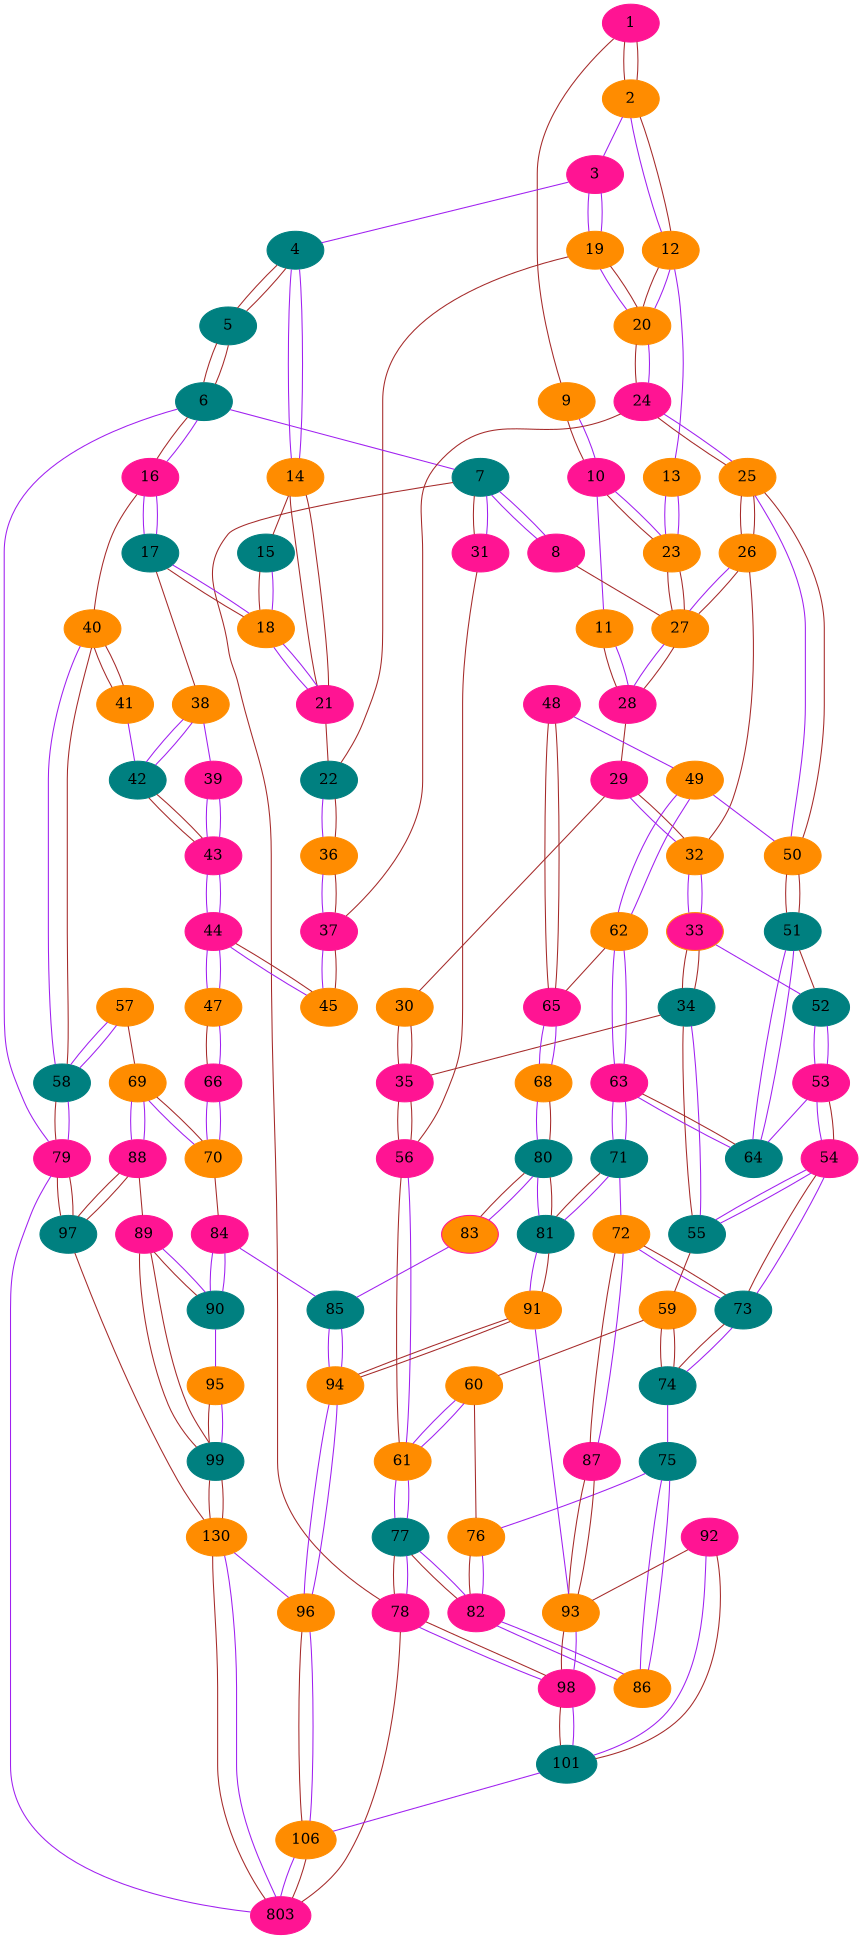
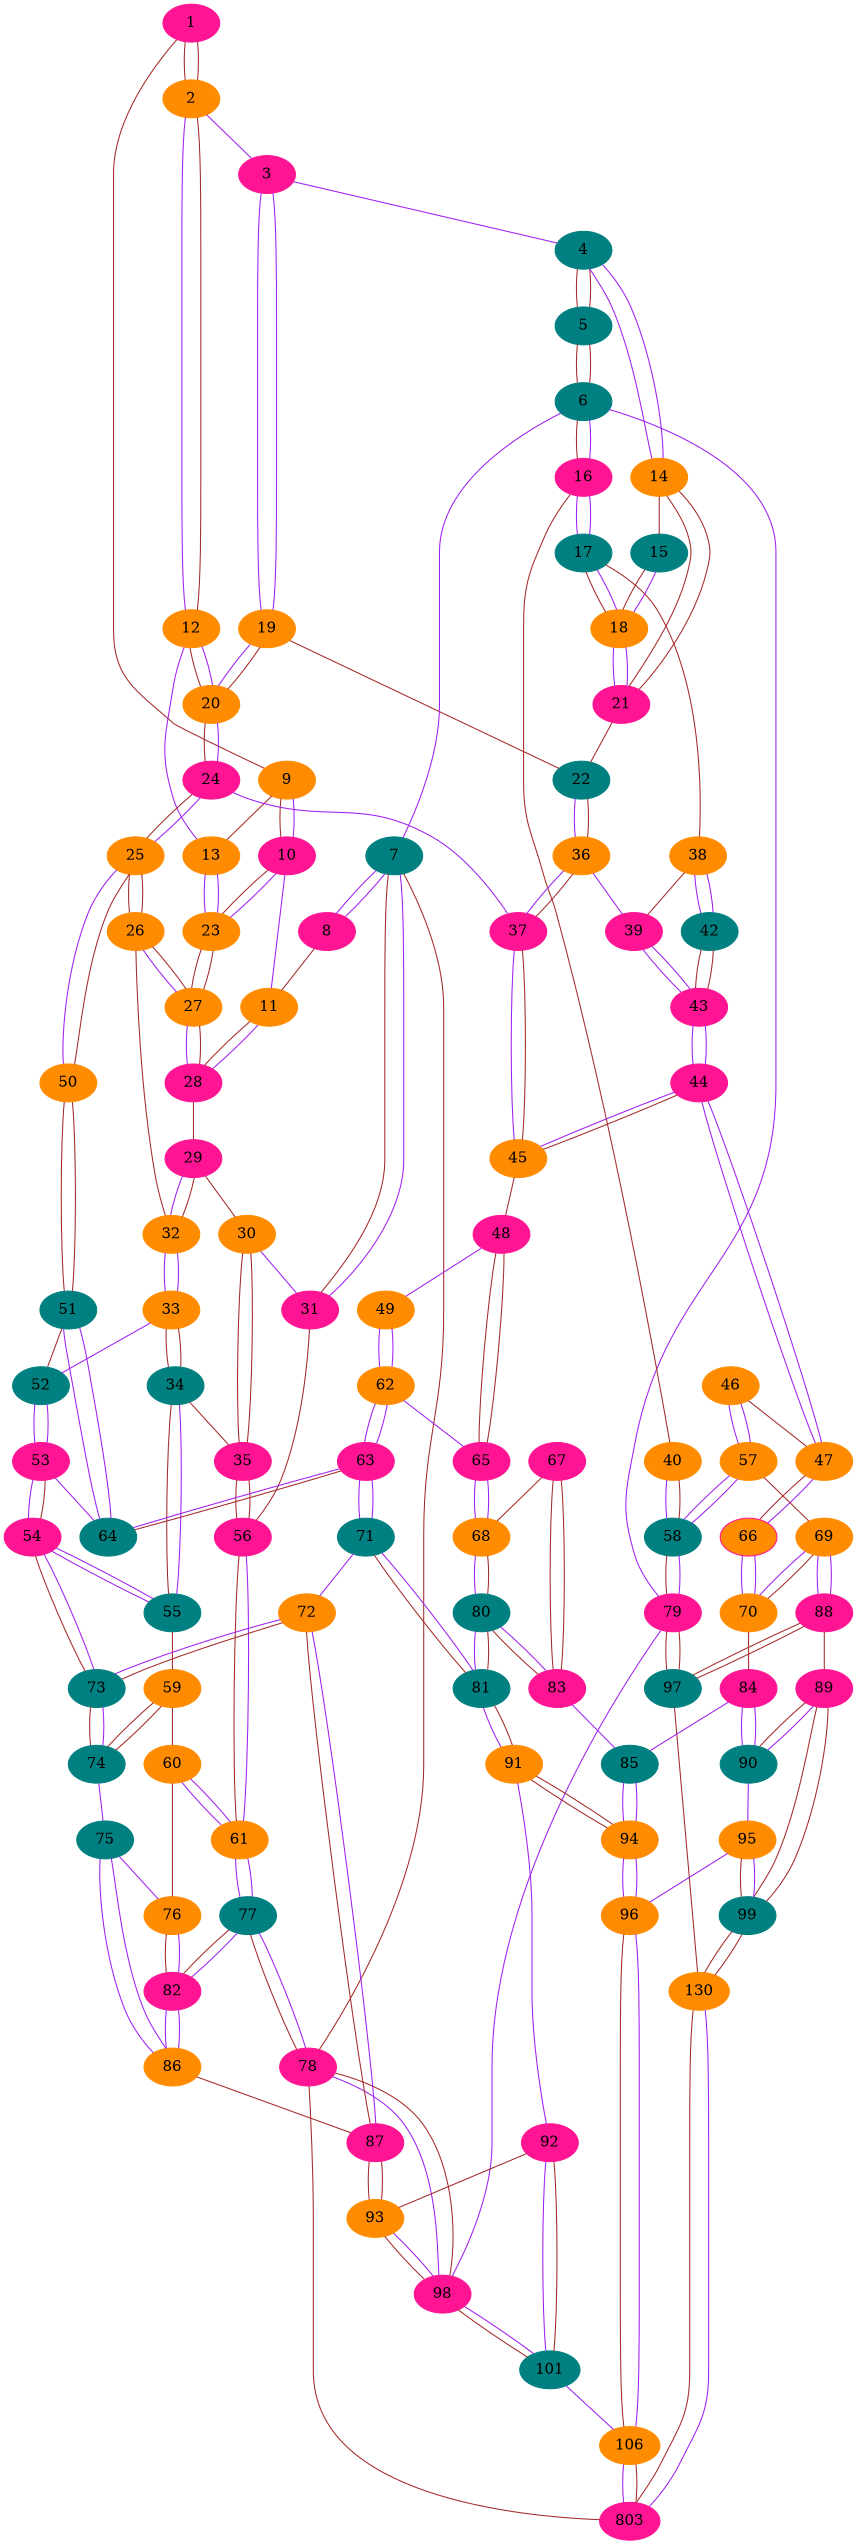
(618, 591) -> (298, 969)
(423, 602) -> (387, 818)
(125, 704) -> none
(207, 742) -> (666, 894)
none -> (249, 818)
(744, 818) -> none
none -> (608, 894)
(695, 932) -> (171, 1310)
(586, 969) -> (428, 1419)
(213, 1083) -> (749, 1537)
none -> (510, 1196)
(470, 1234) -> (557, 1689)
none -> (279, 1272)
none -> (731, 1386)
none -> (557, 1461)
(552, 1462) -> (532, 1953)
(261, 1575) -> (683, 1881)
(11, 1619) -> (510, 1939)
none -> (274, 2105)
